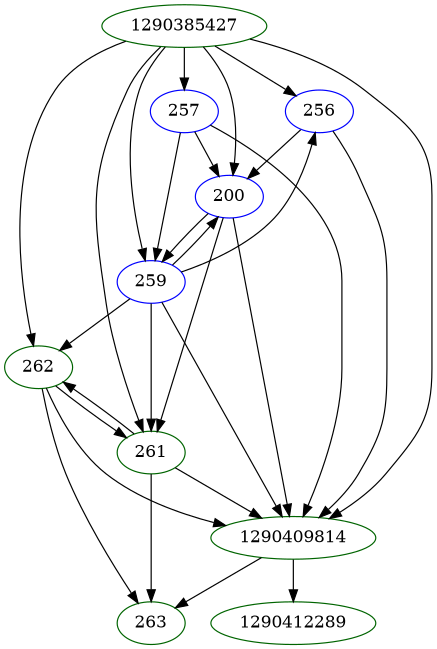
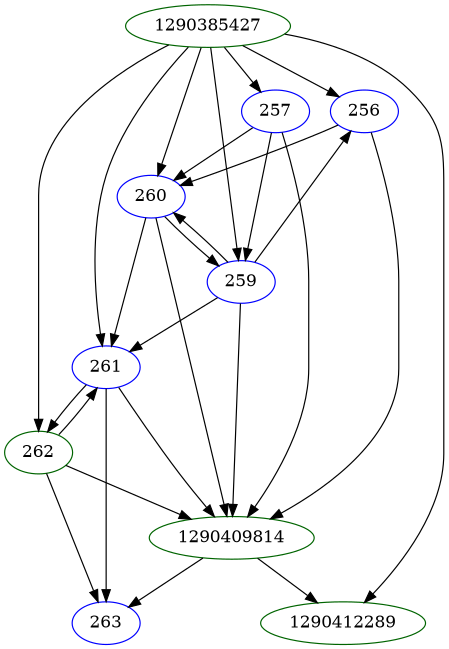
(229, 197) -> (151, 197)
(432, 242) -> (444, 278)
(100, 321) -> none
(151, 453) -> (106, 367)
(151, 623) -> (106, 623)
